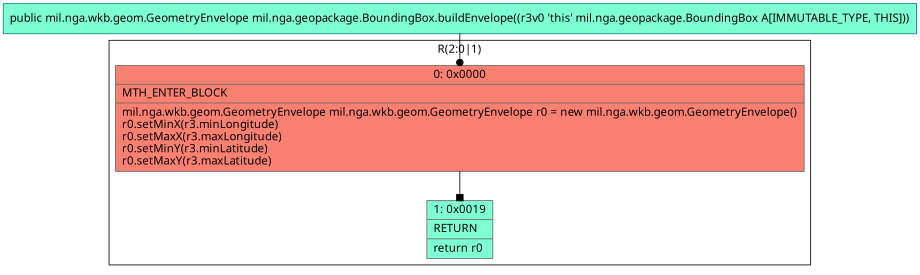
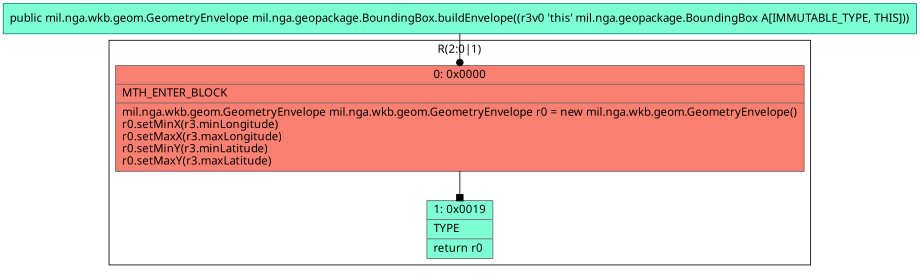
(456, 229) -> (446, 229)
